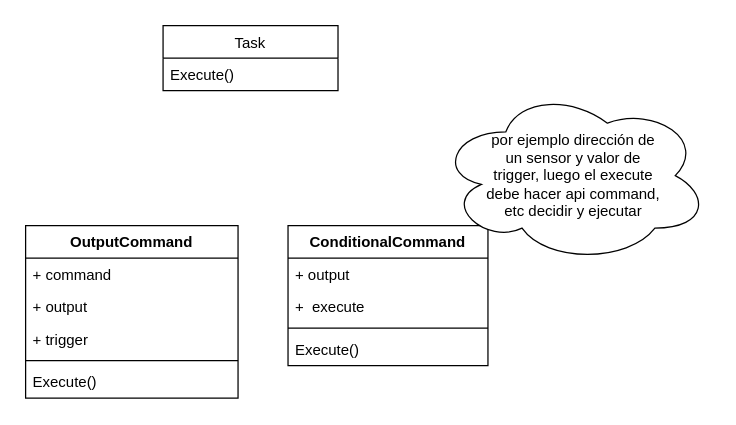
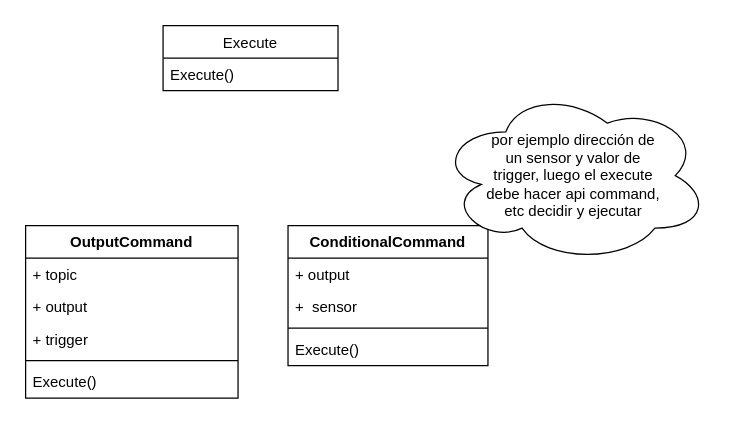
(250, 43) -> (250, 43)
(68, 275) -> (58, 275)
(335, 308) -> (331, 308)
